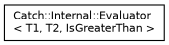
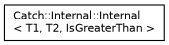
(84, 23) -> (84, 23)
